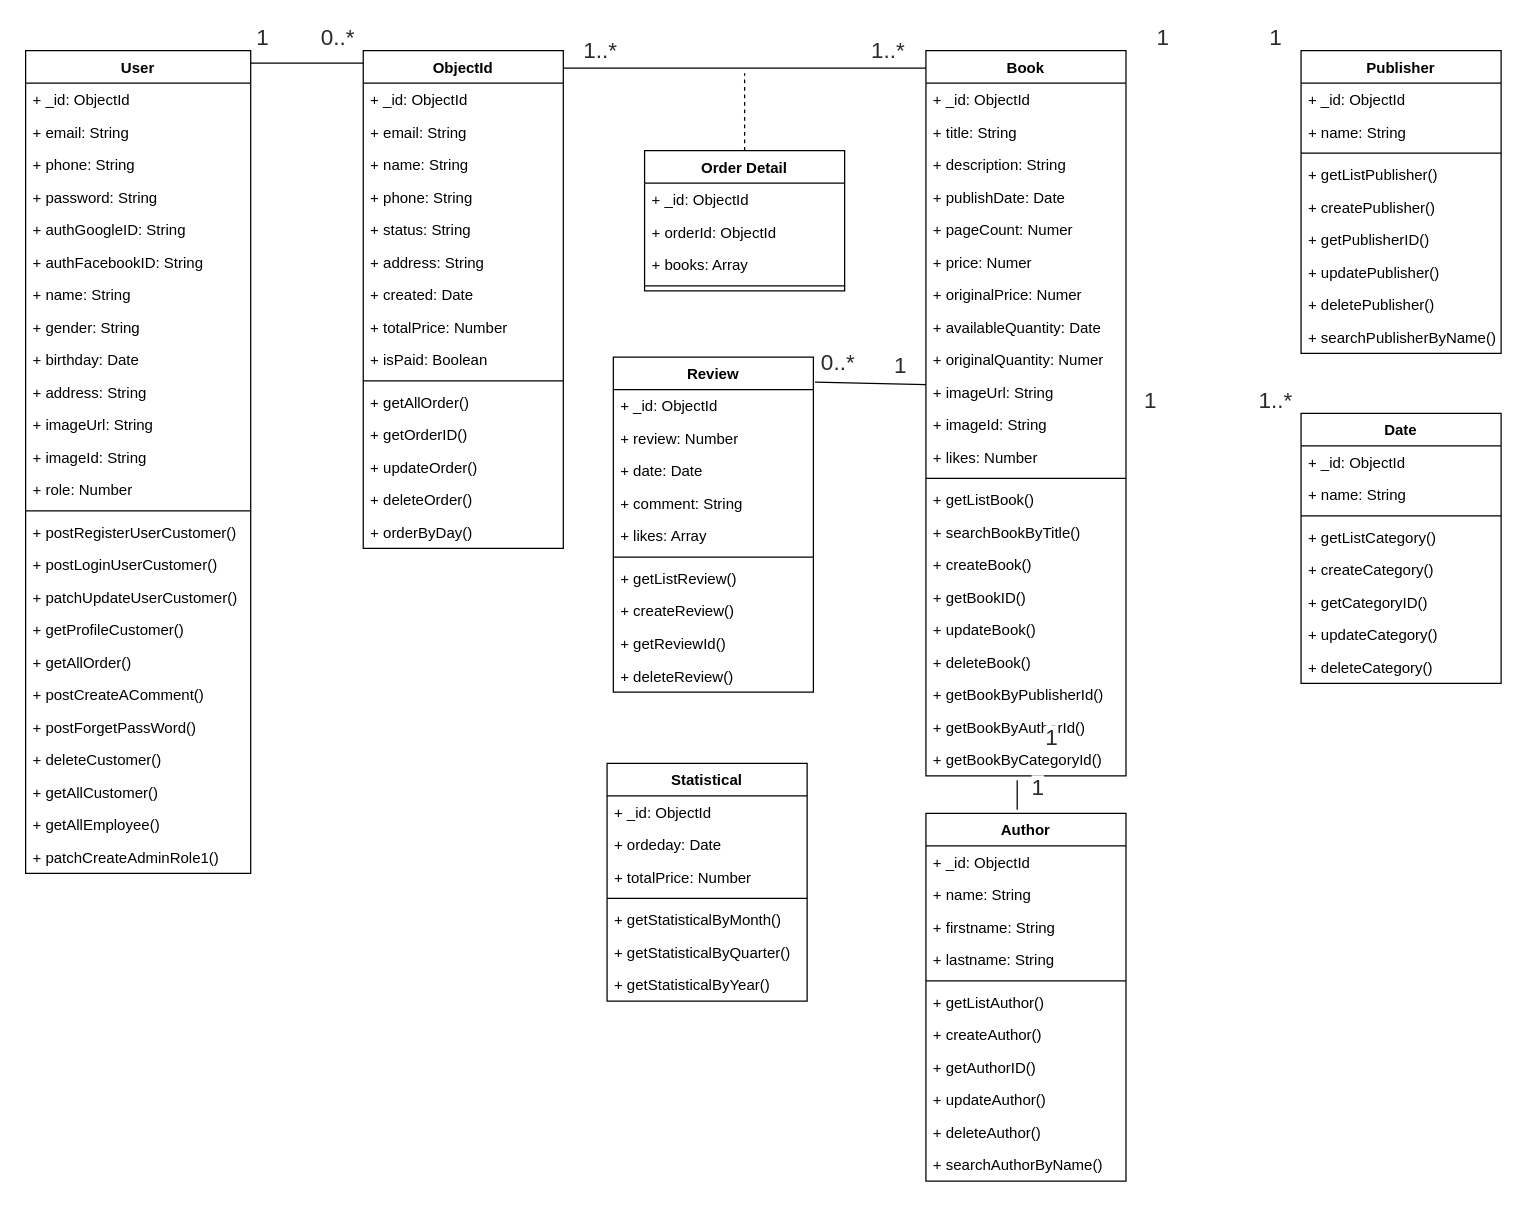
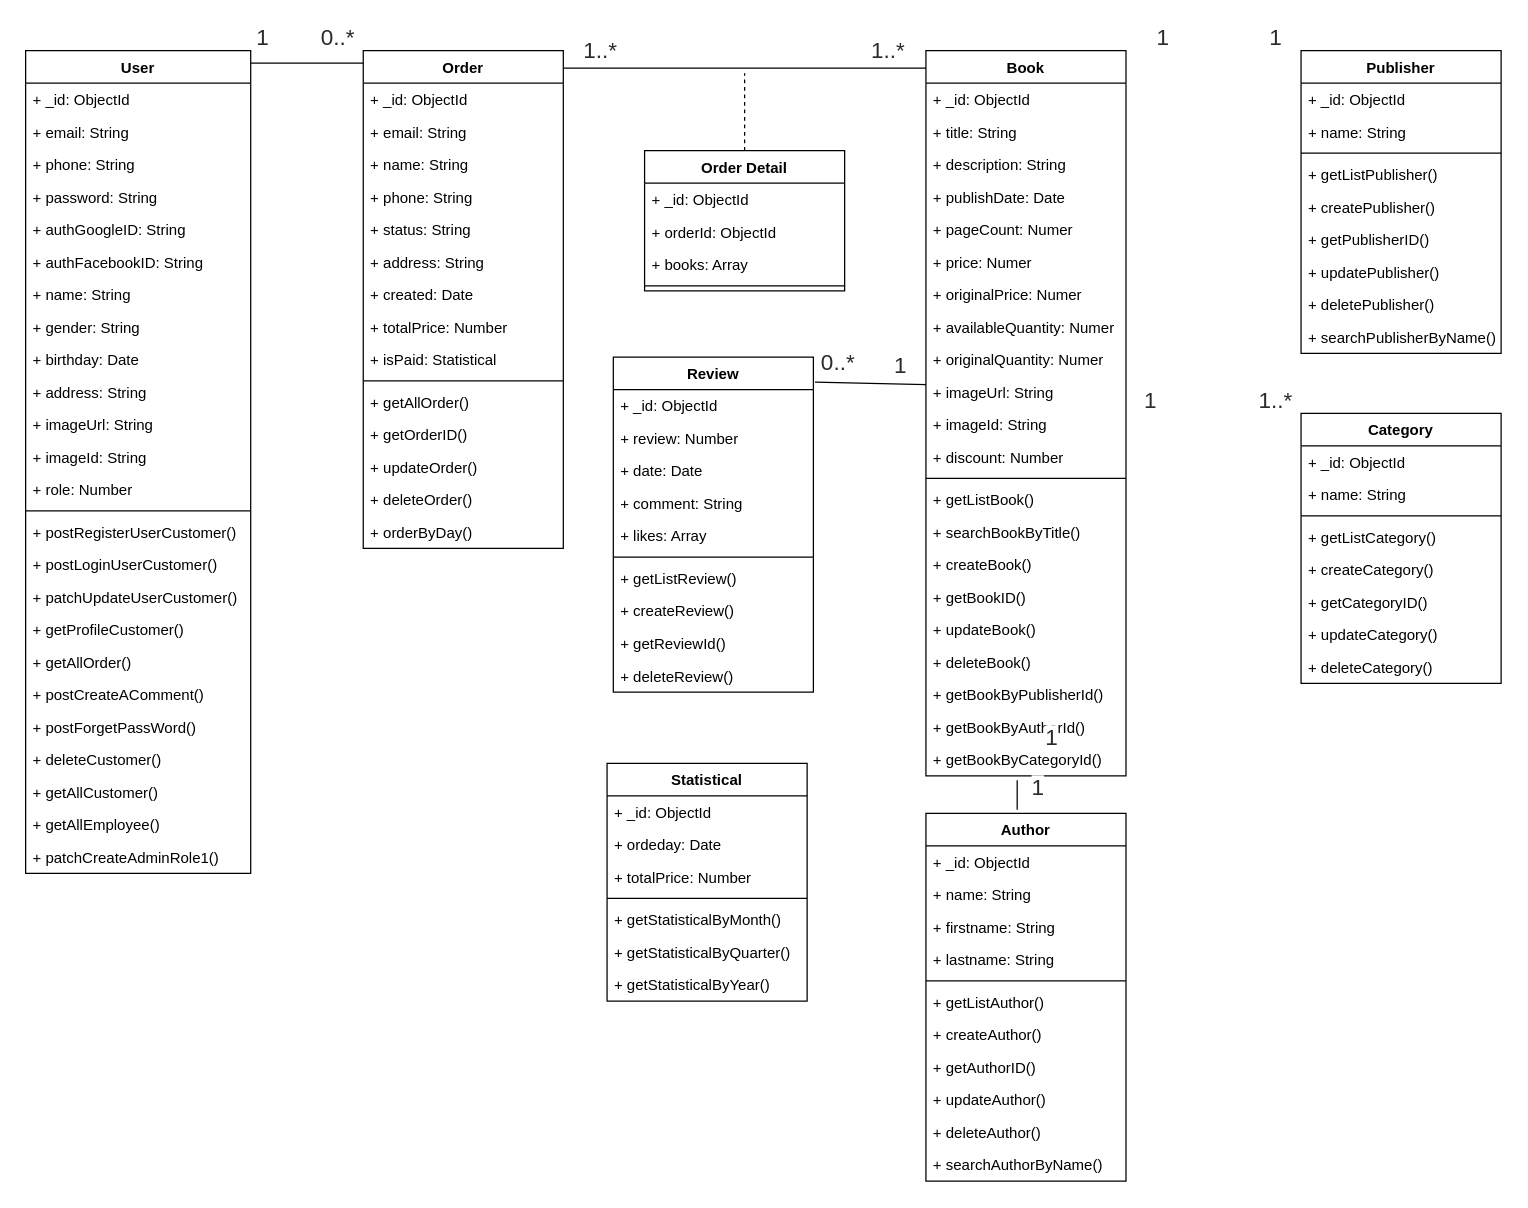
(463, 68) -> (463, 68)
(1026, 328) -> (1030, 328)
(434, 360) -> (447, 360)
(1400, 430) -> (1400, 430)
(988, 458) -> (1002, 458)
